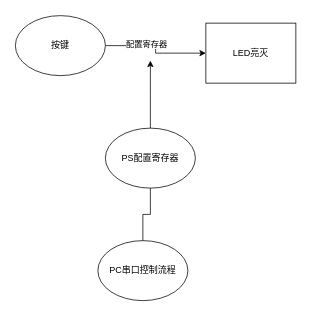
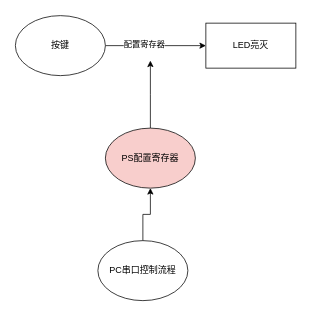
(251, 53) -> (251, 45)
(150, 158) -> (150, 158)
(150, 192) -> (150, 194)
